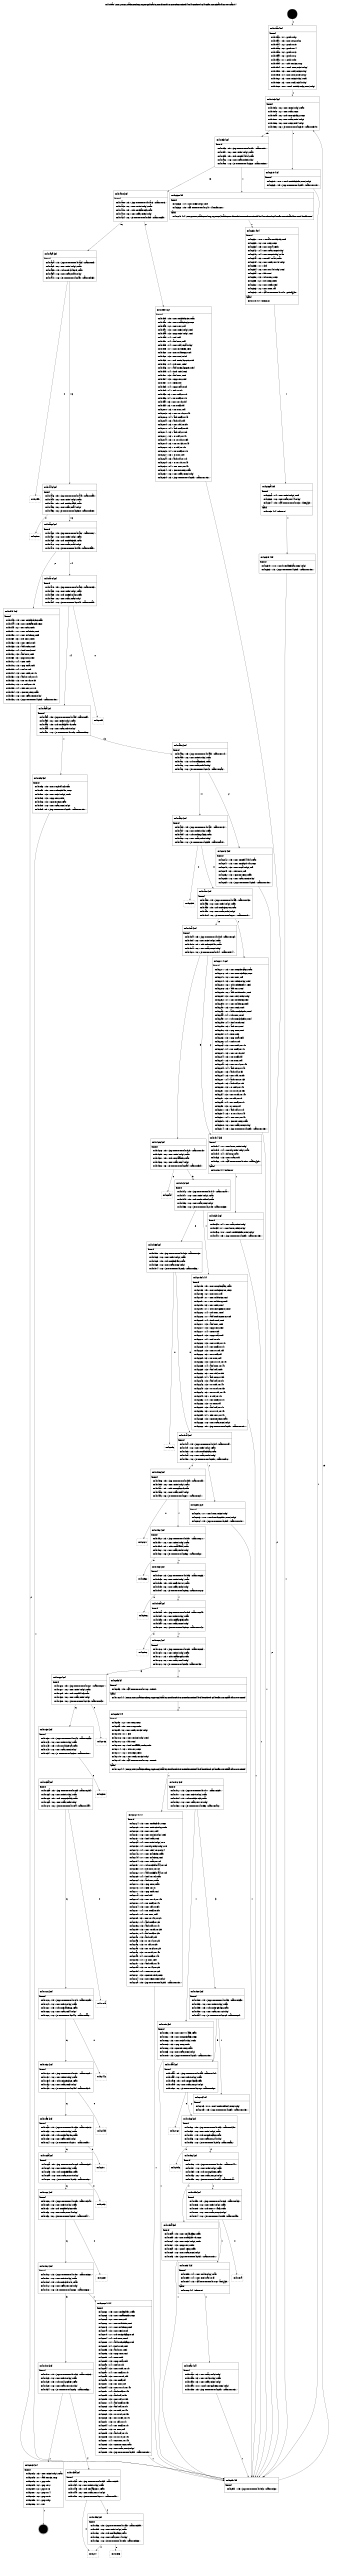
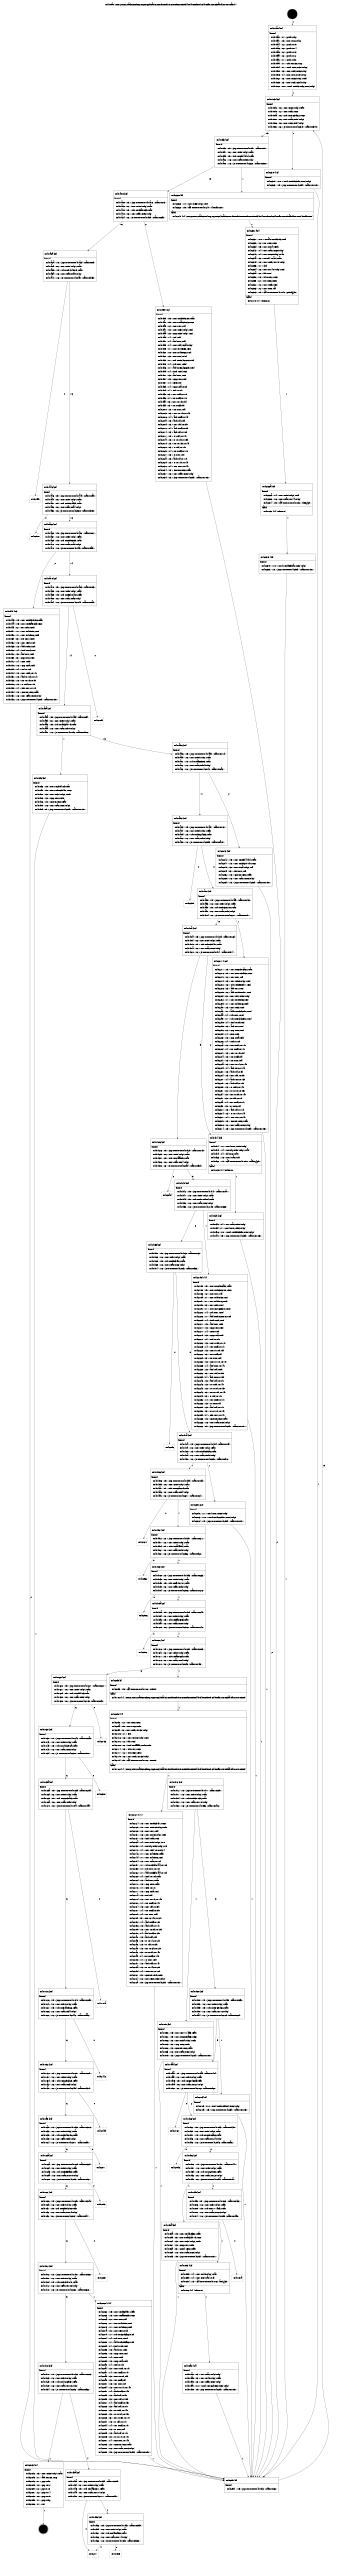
none -> (66, 1767)
none -> (246, 2294)
